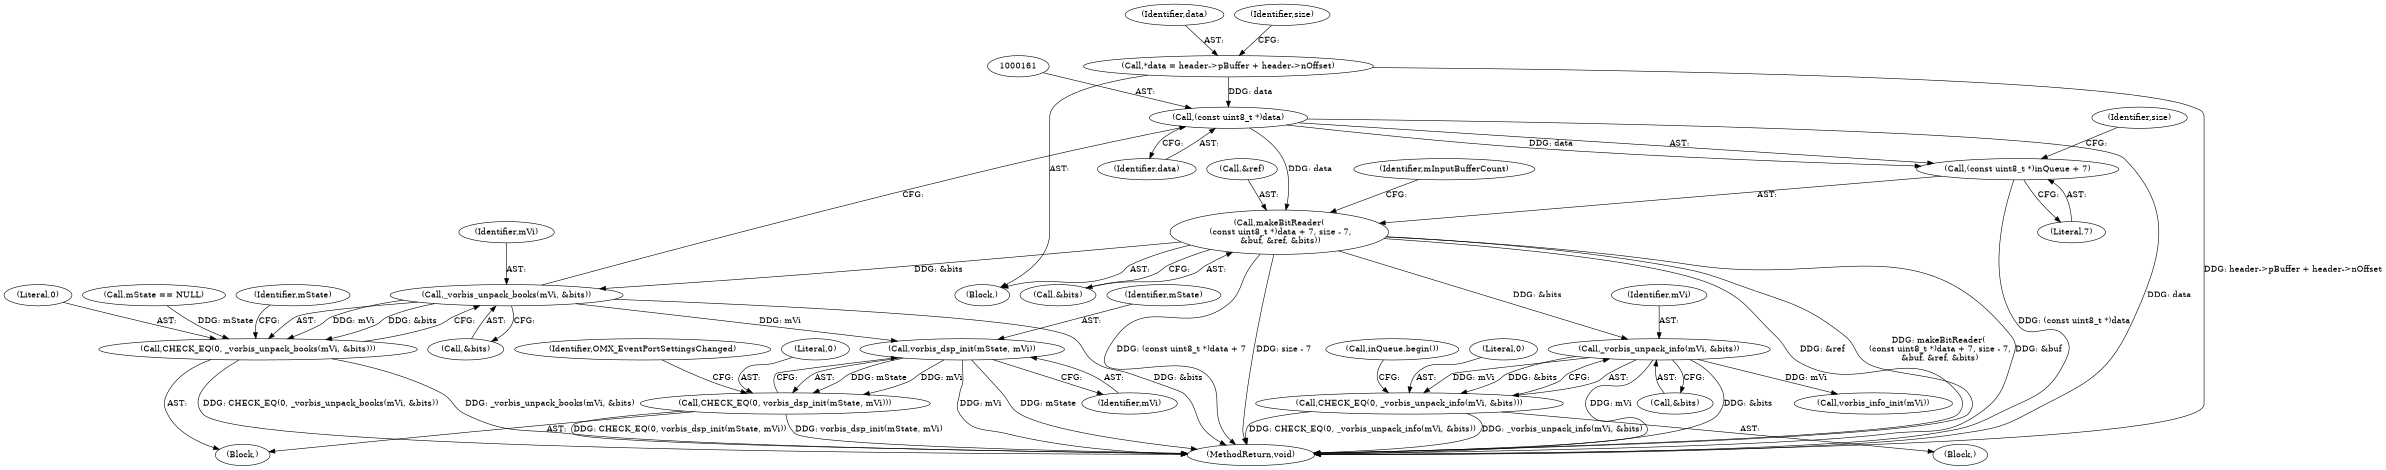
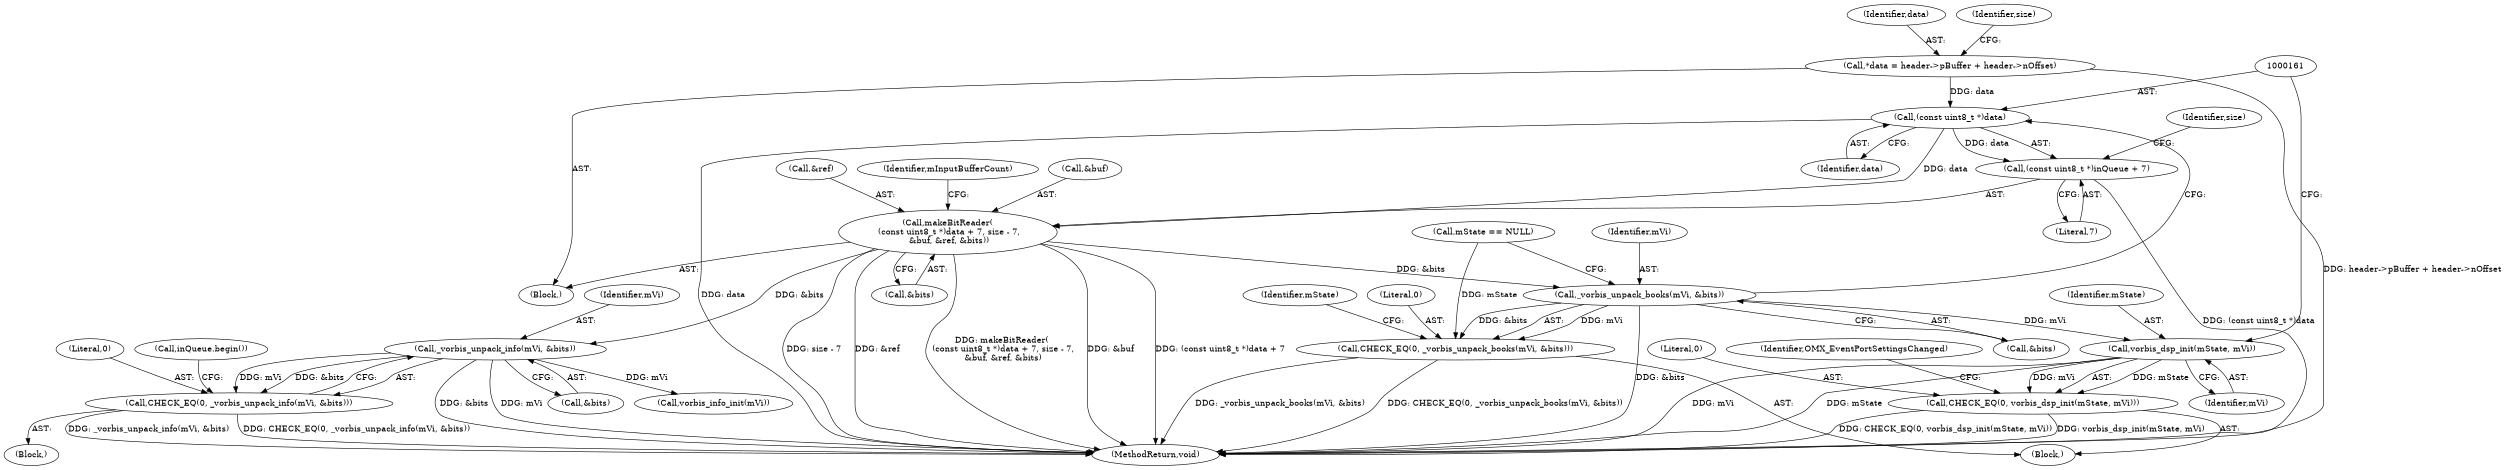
none -> (1085, 169)
(421, 330) -> (1558, 262)
(823, 367) -> (2301, 231)
